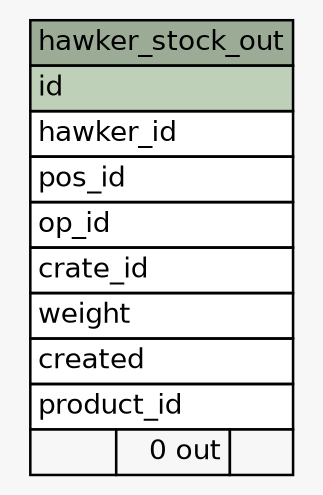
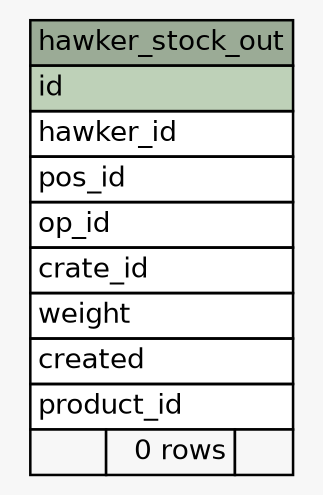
(186, 451) -> (181, 451)
